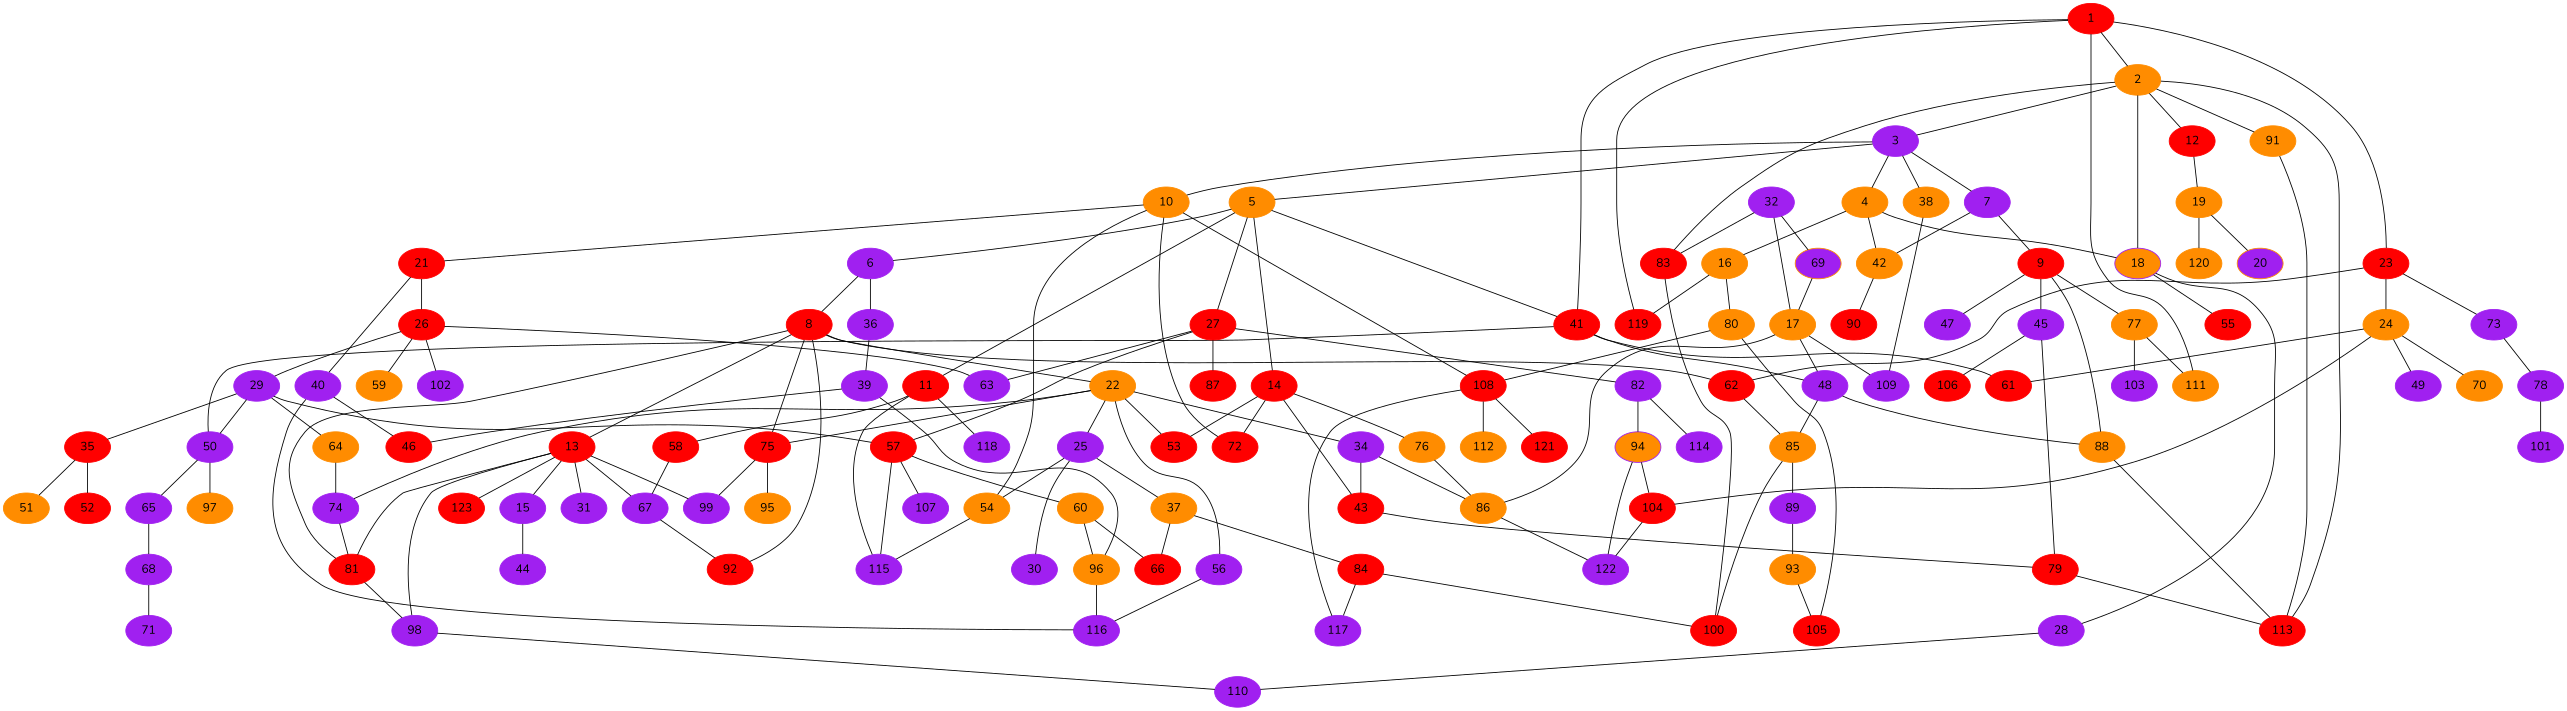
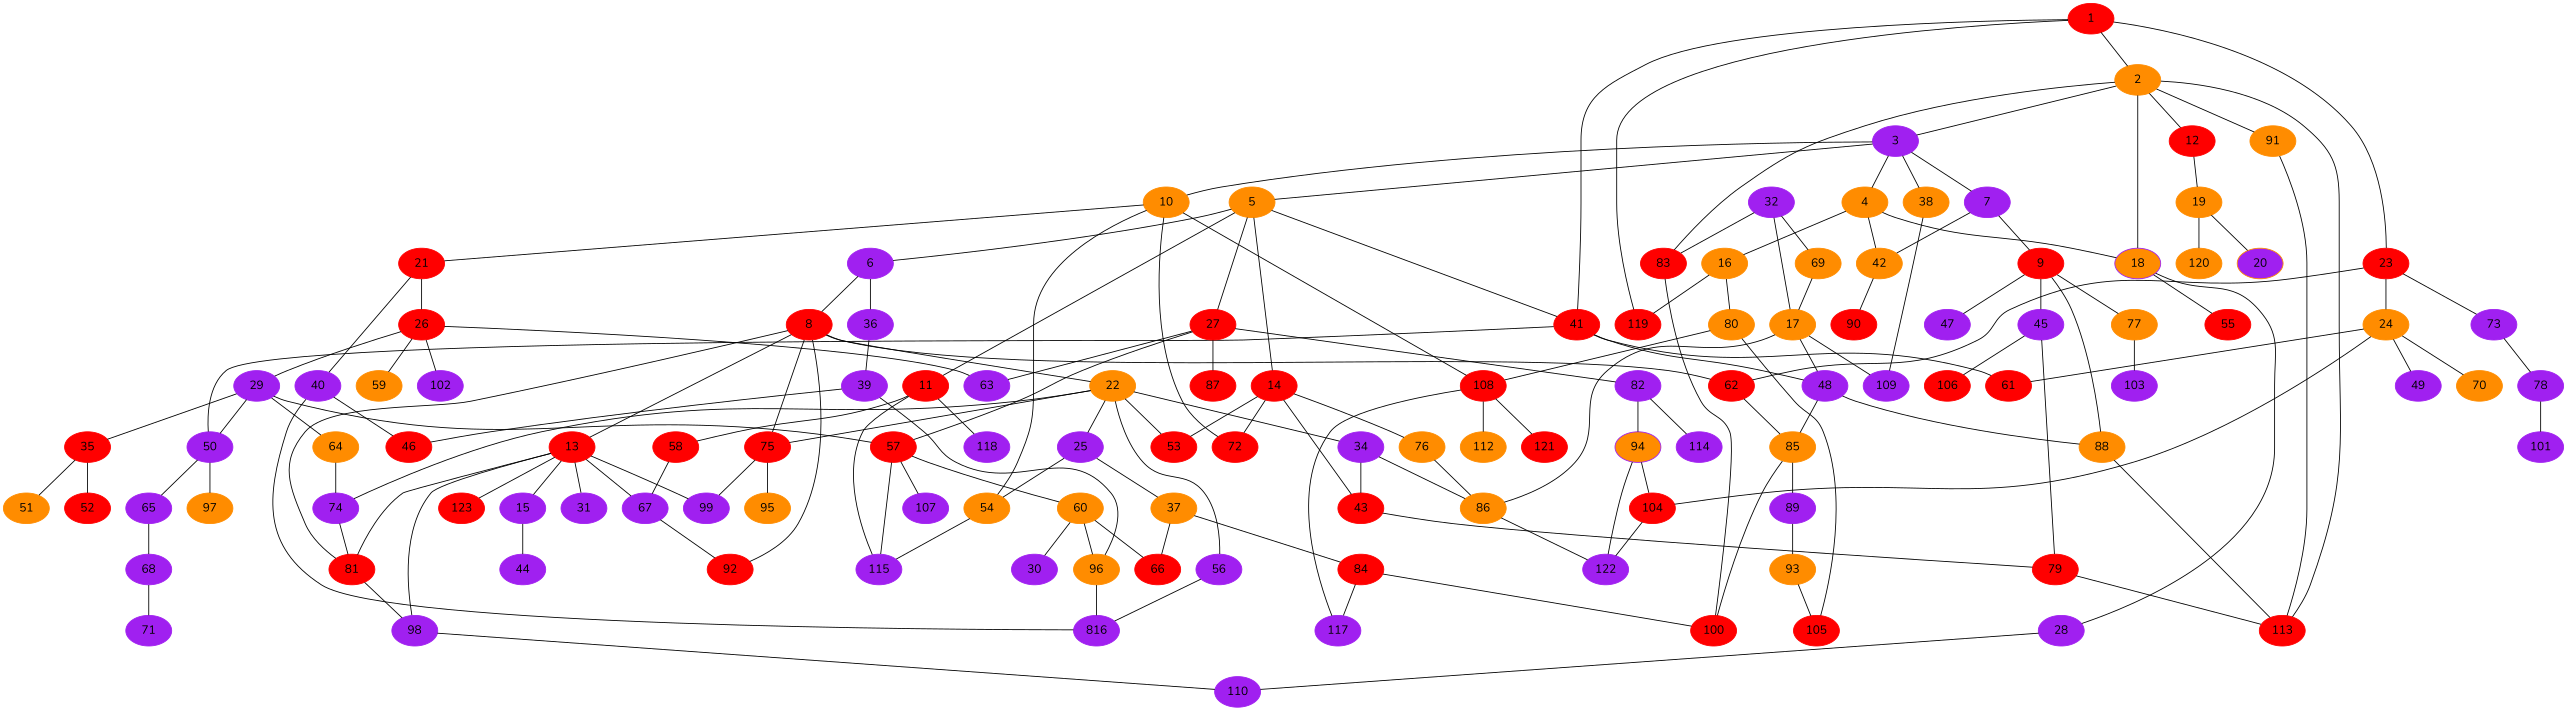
(1818, 264) -> (1818, 264)
(2196, 386) -> none
(1045, 505) -> (1057, 539)
(1097, 631) -> (1097, 631)
